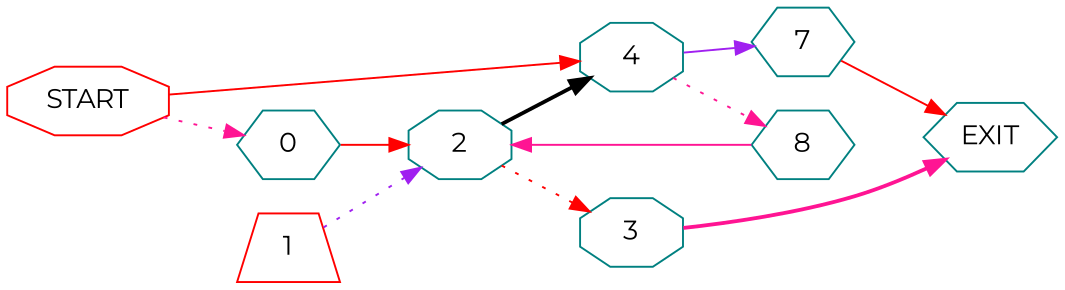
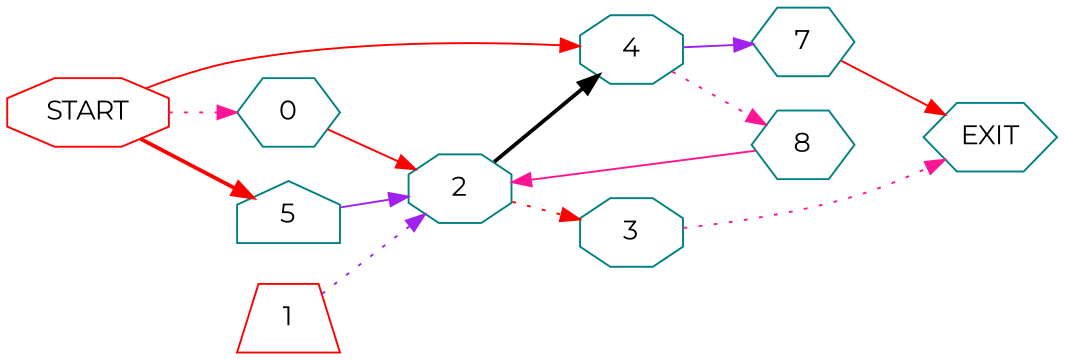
(808, 208) -> (808, 208)
none -> (289, 215)
